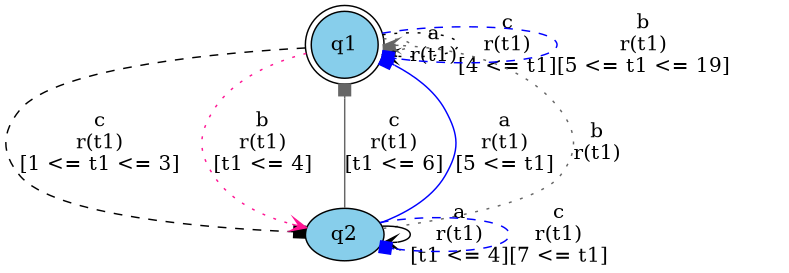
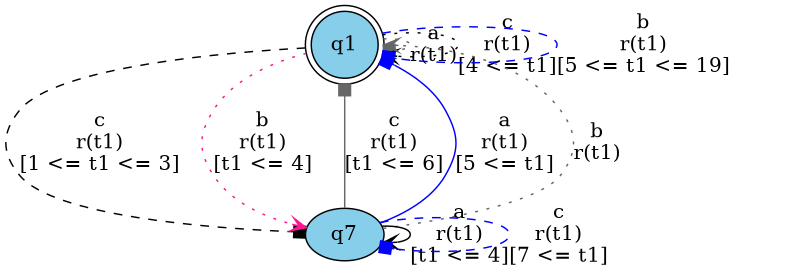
(345, 235) -> (345, 235)
